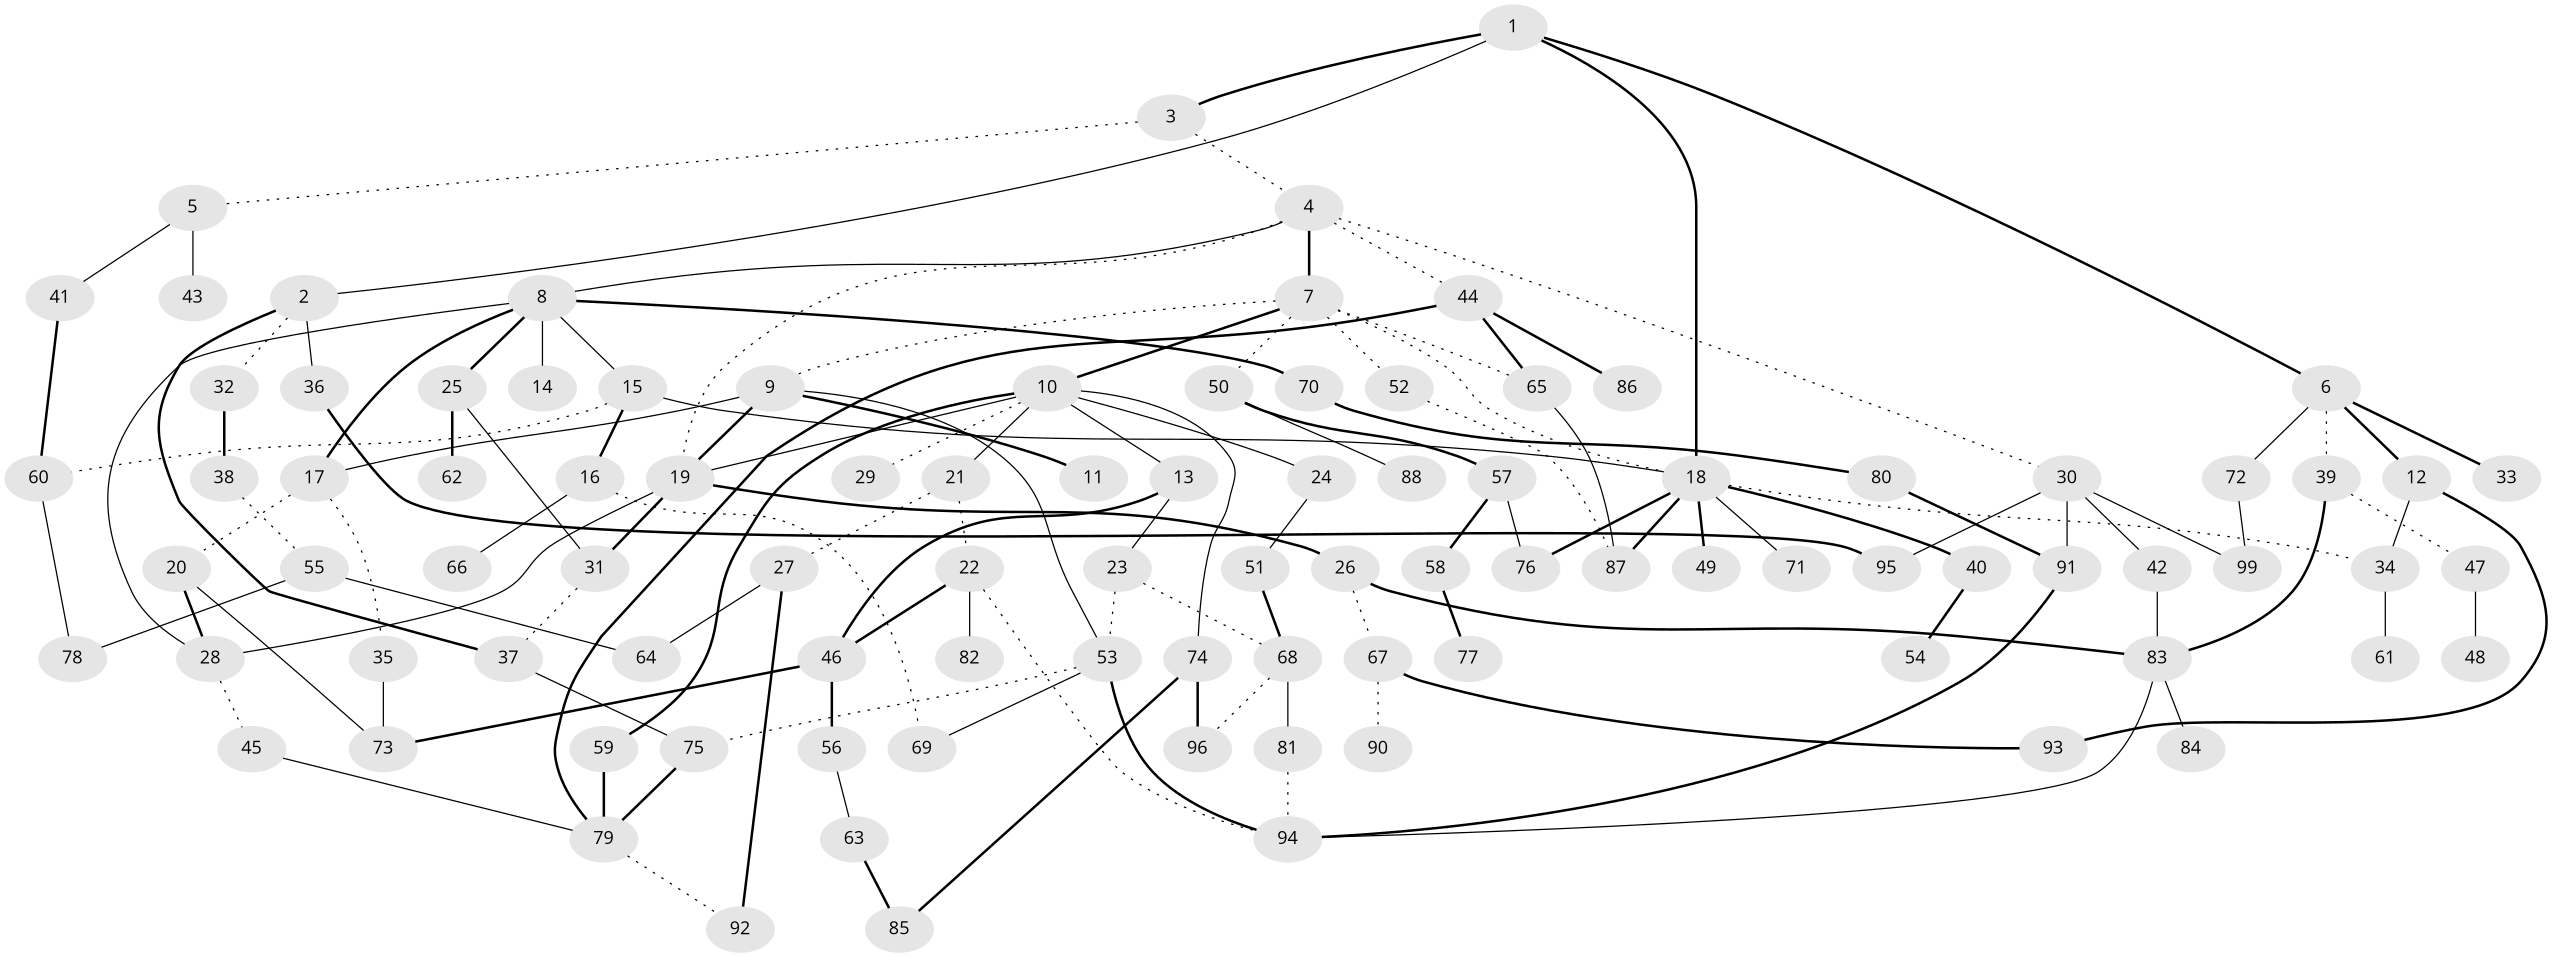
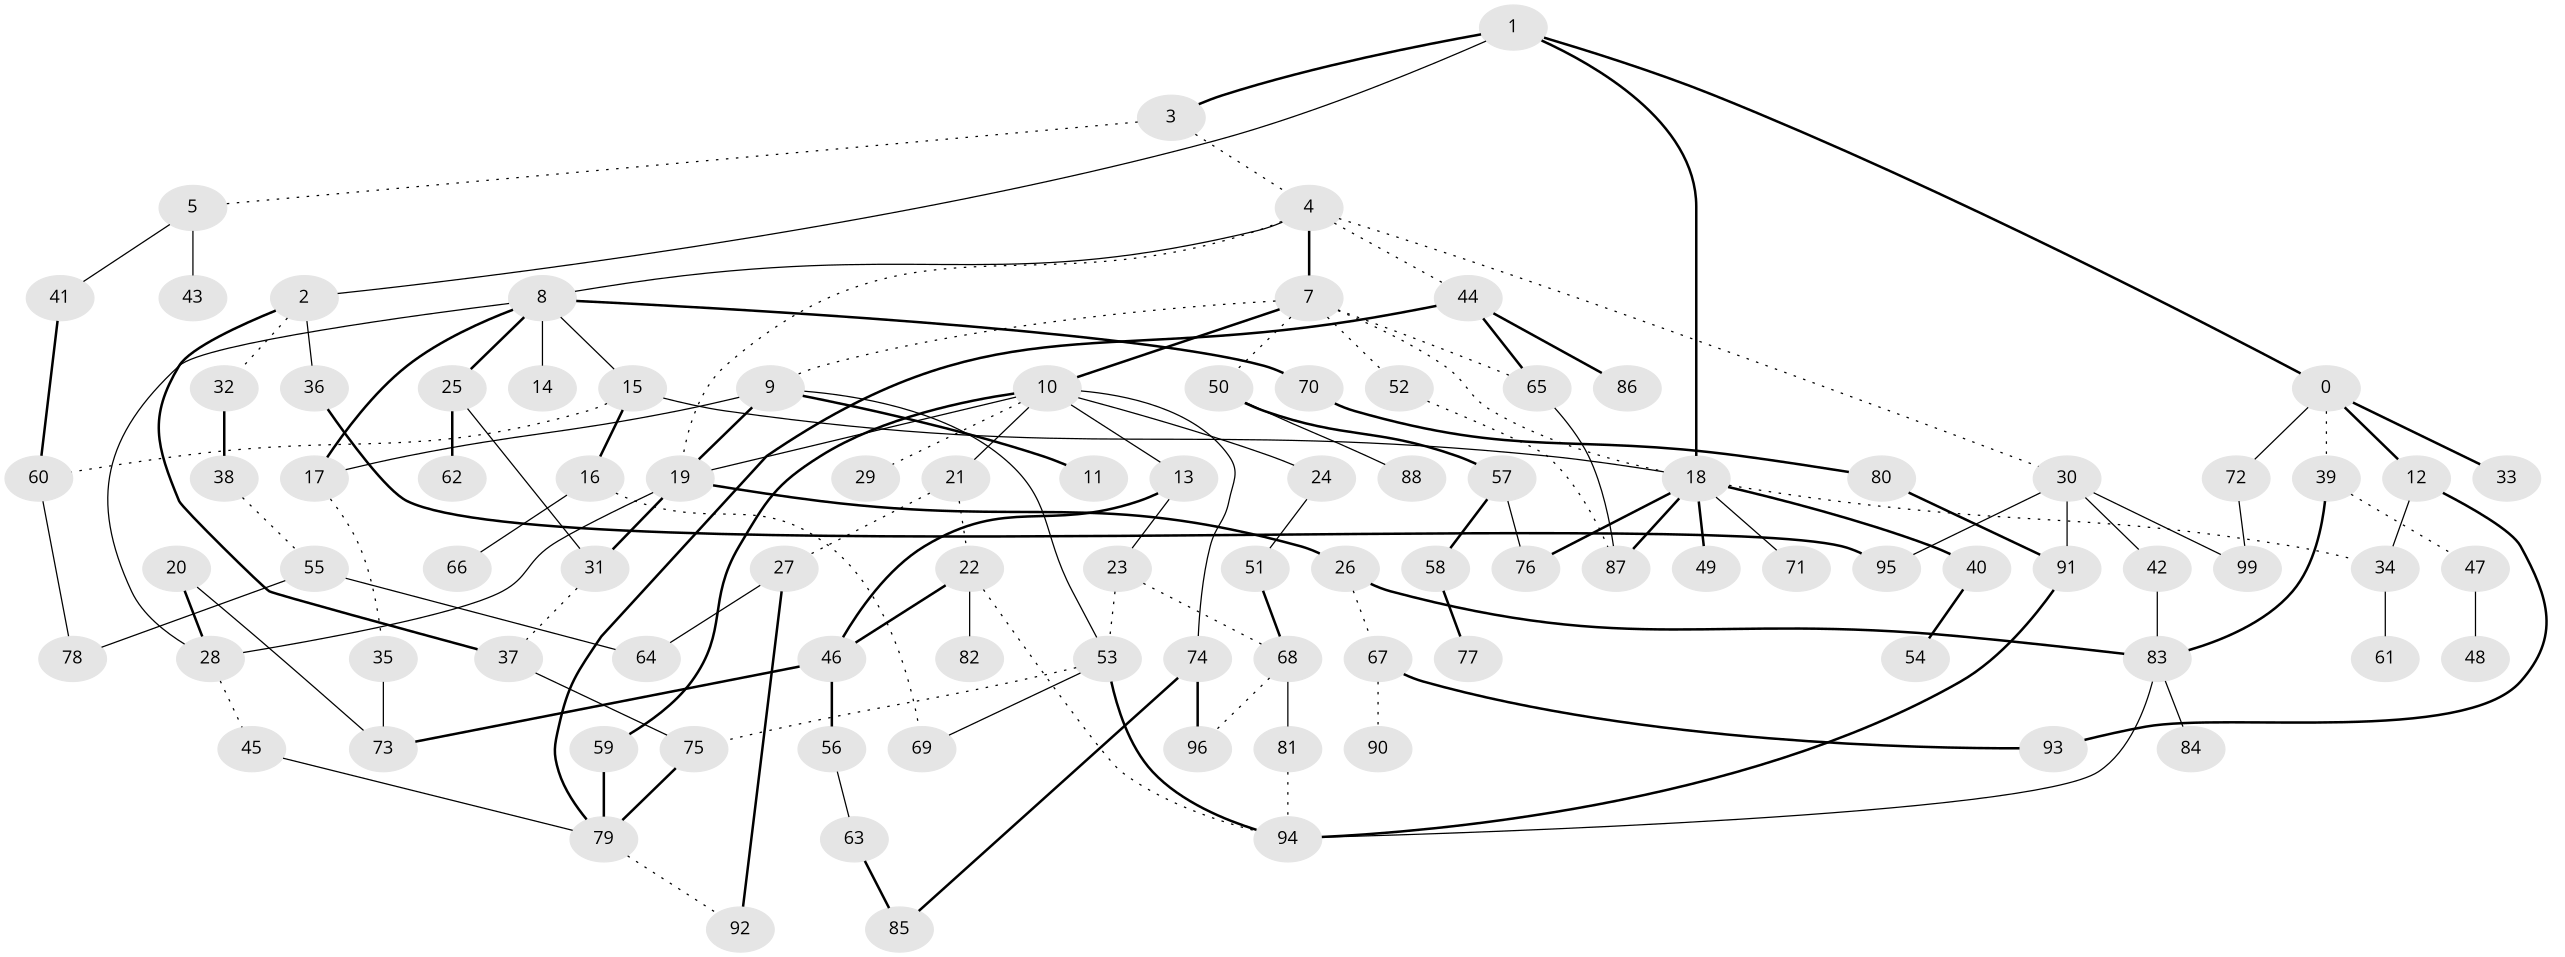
(2326, 388) -> (2326, 388)
(245, 524) -> none
